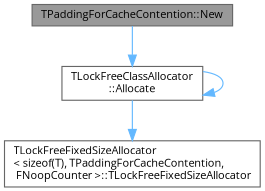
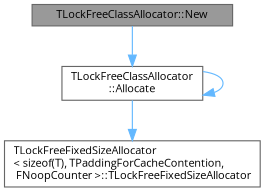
(132, 15) -> (132, 15)
